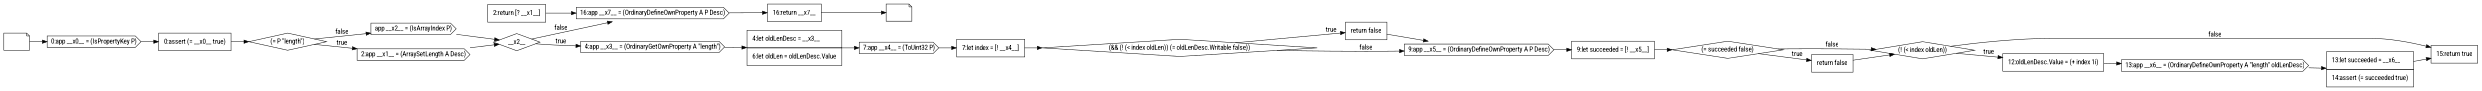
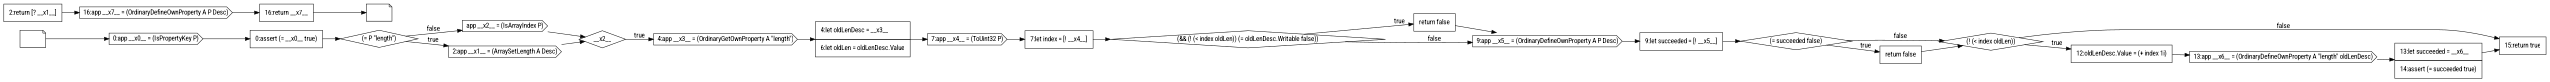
(570, 31) -> none
